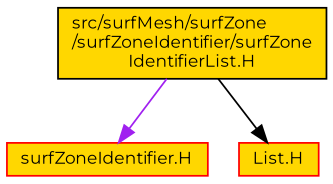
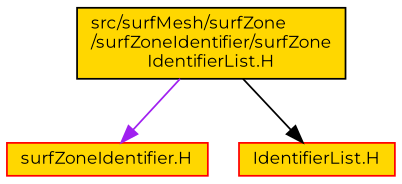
(279, 159) -> (317, 159)
